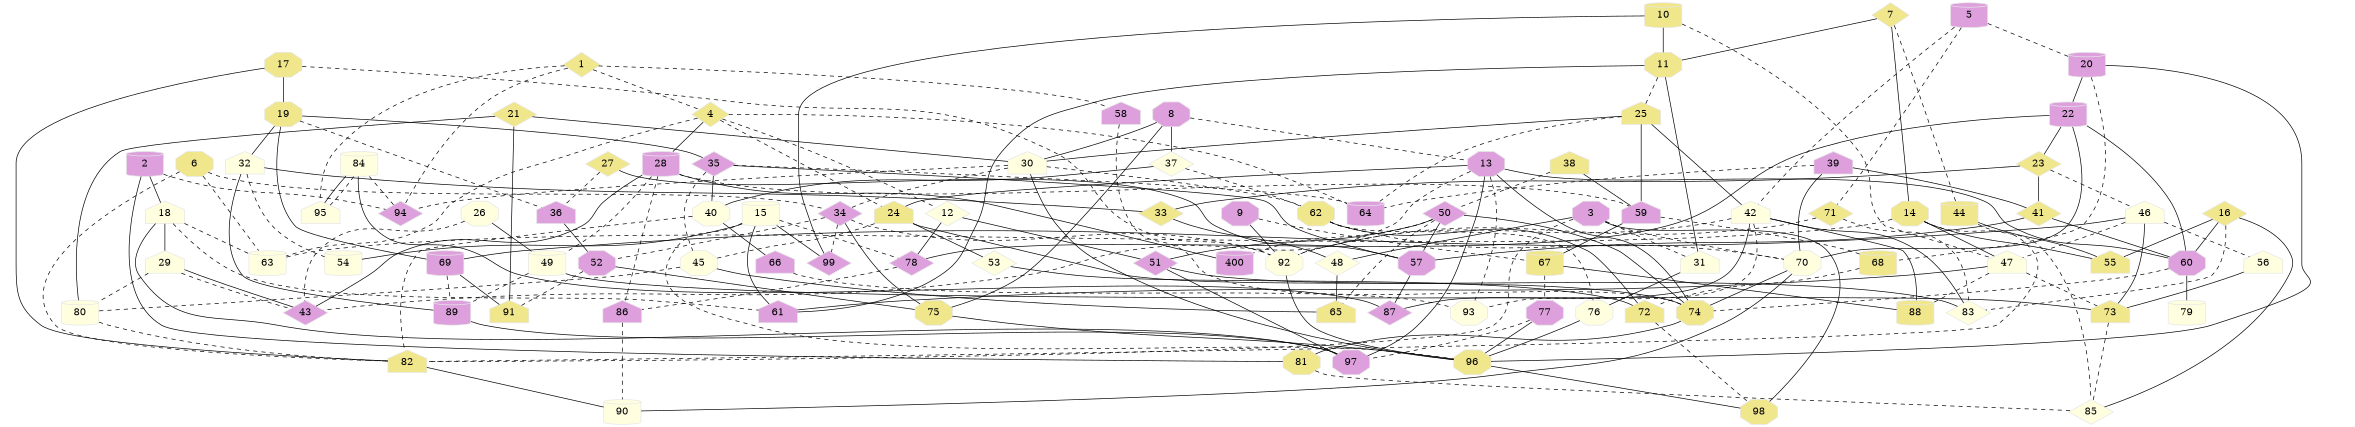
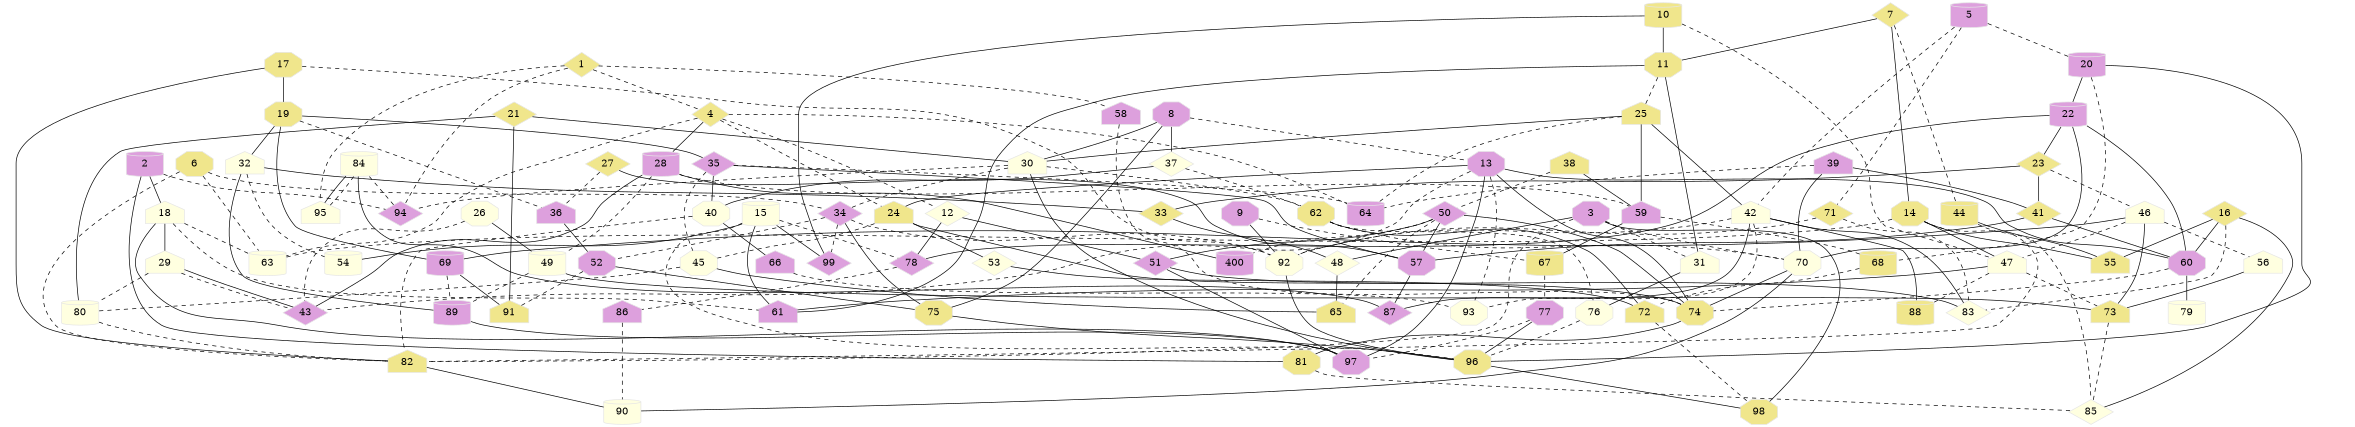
(644, 230) -> none
(1755, 291) -> none
(1544, 336) -> (1544, 336)
